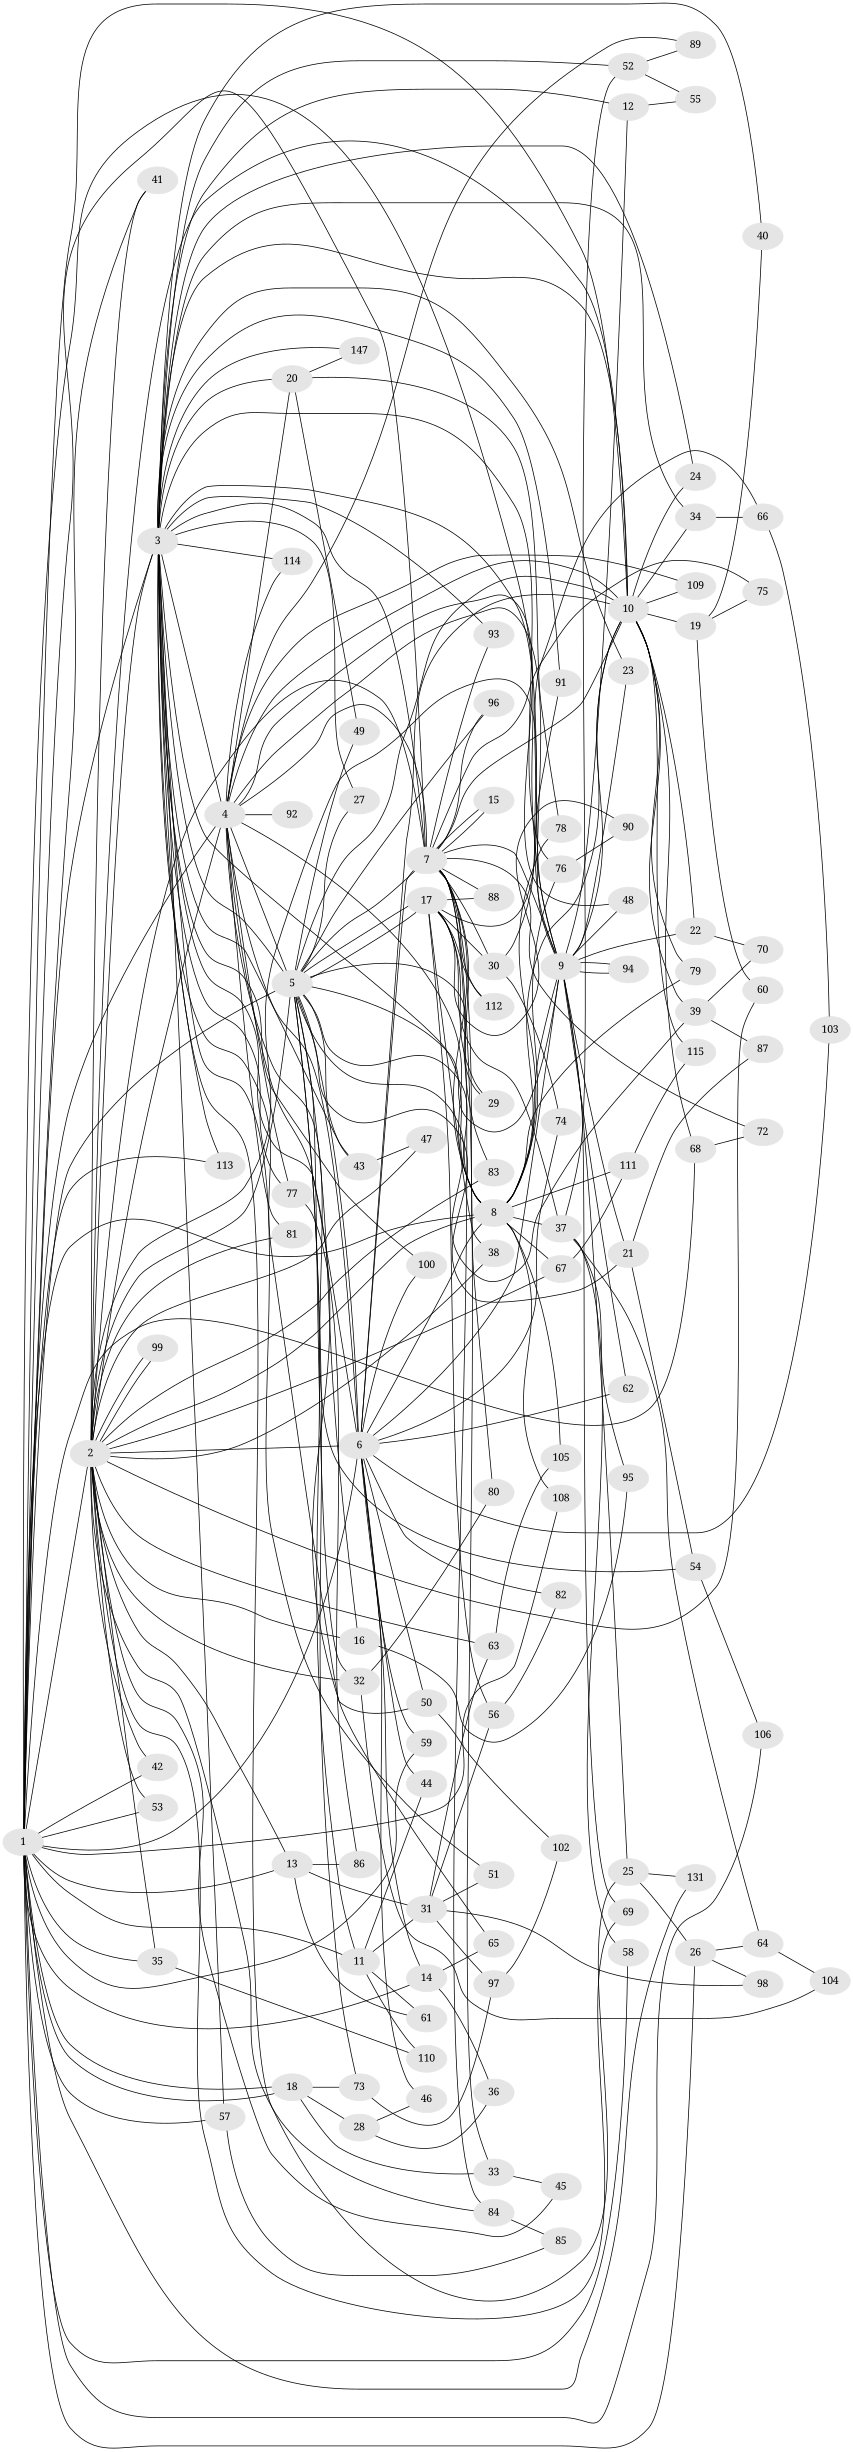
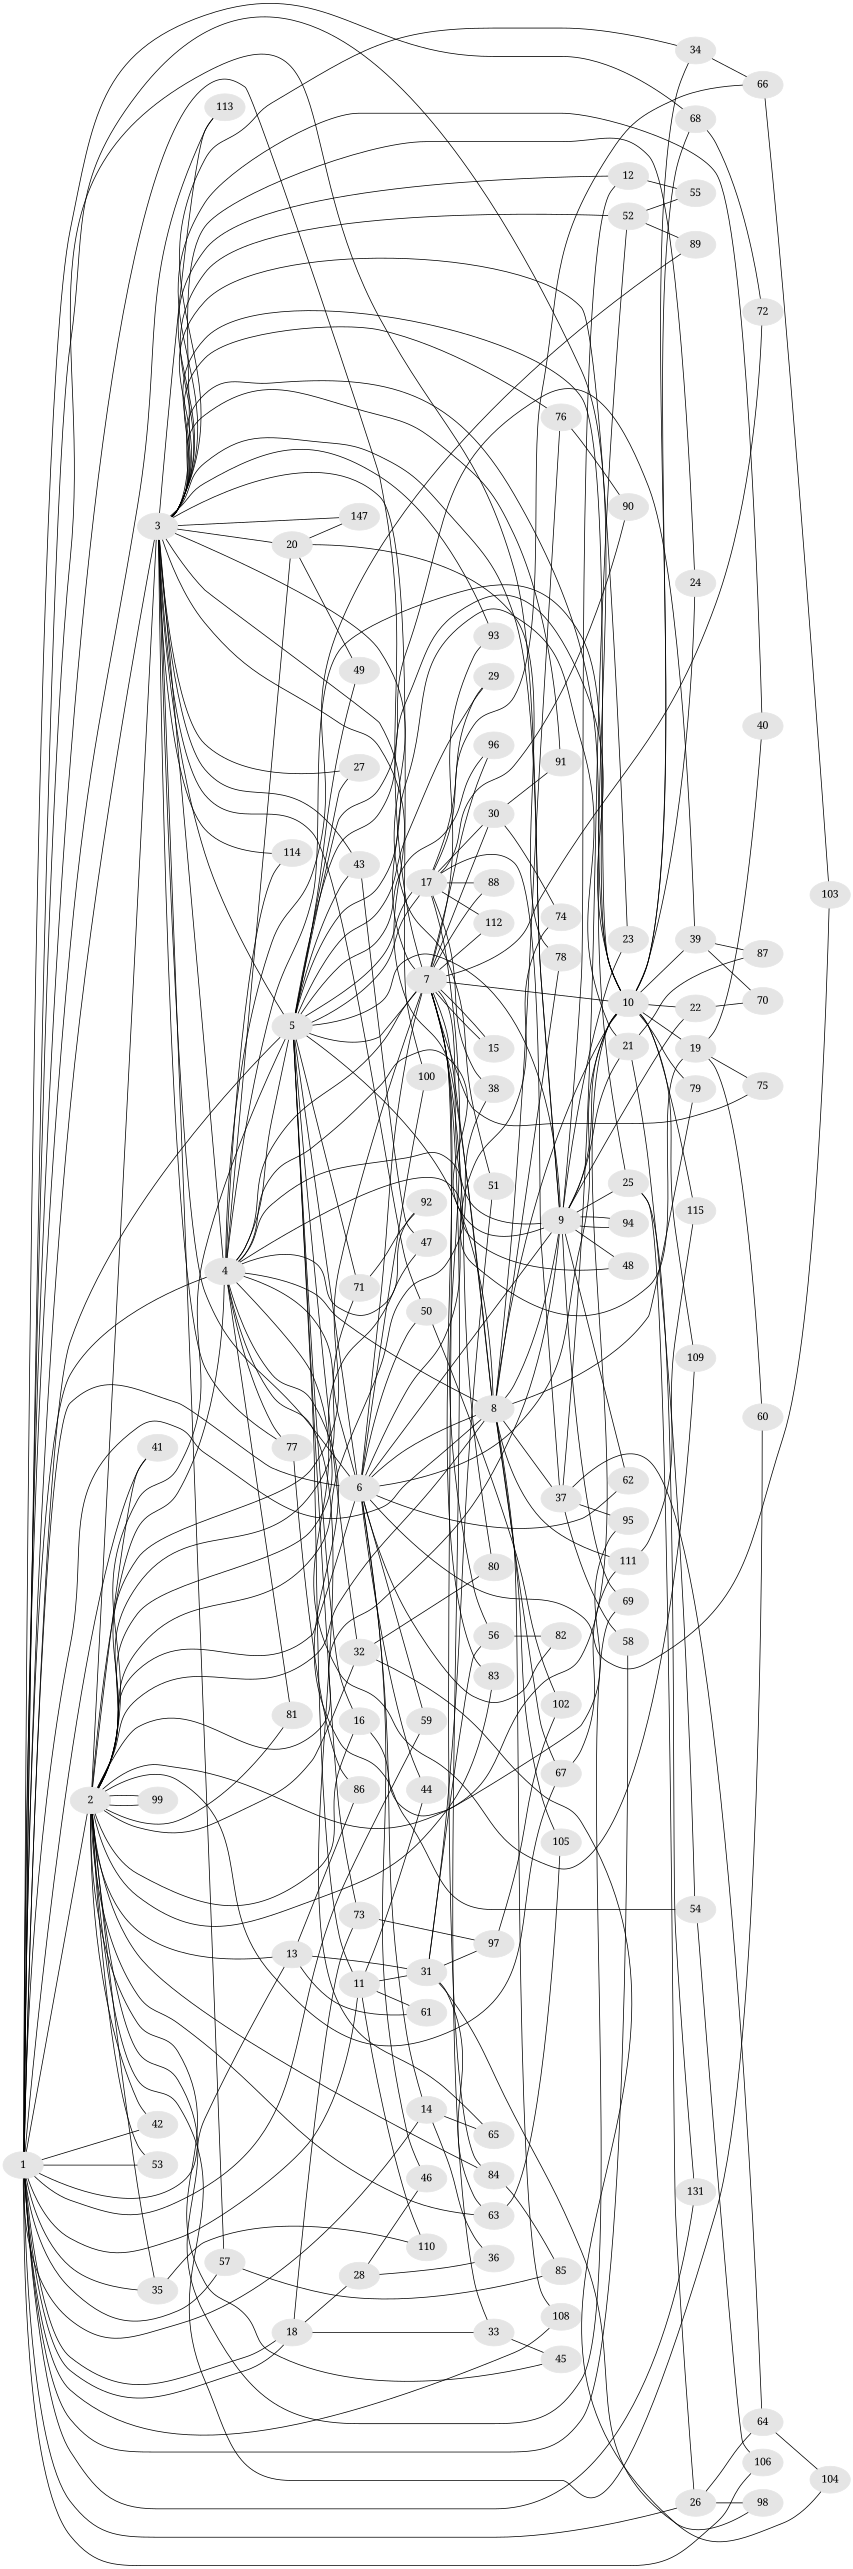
none -> (359, 1288)
none -> (519, 1298)
